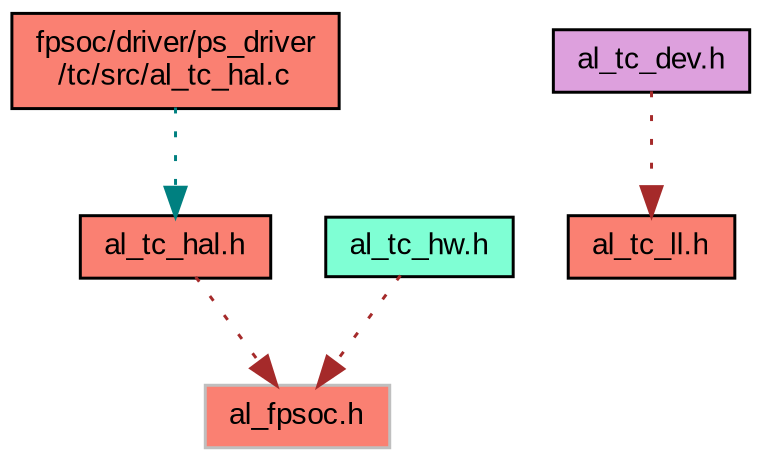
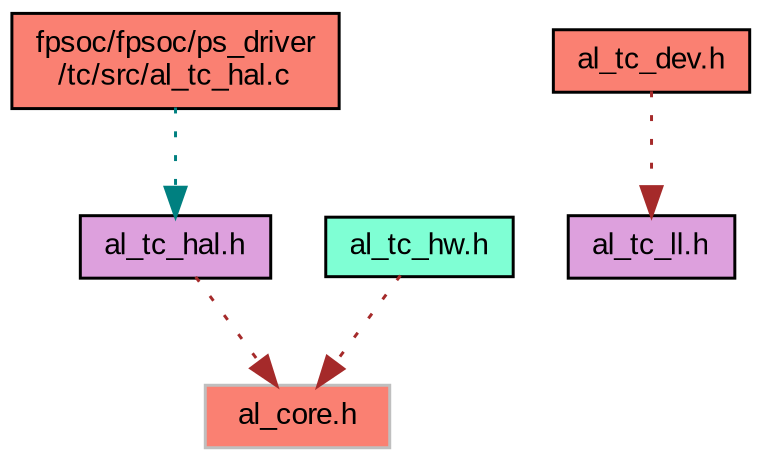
(176, 61) -> (176, 61)
(652, 61) -> (652, 61)
(176, 247) -> (176, 247)
(652, 247) -> (652, 247)
(297, 416) -> (297, 416)
